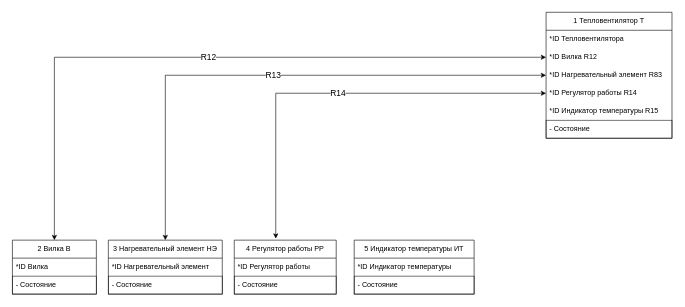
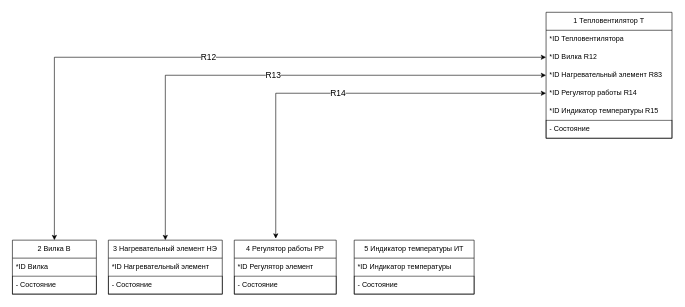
(277, 267) -> (279, 267)
